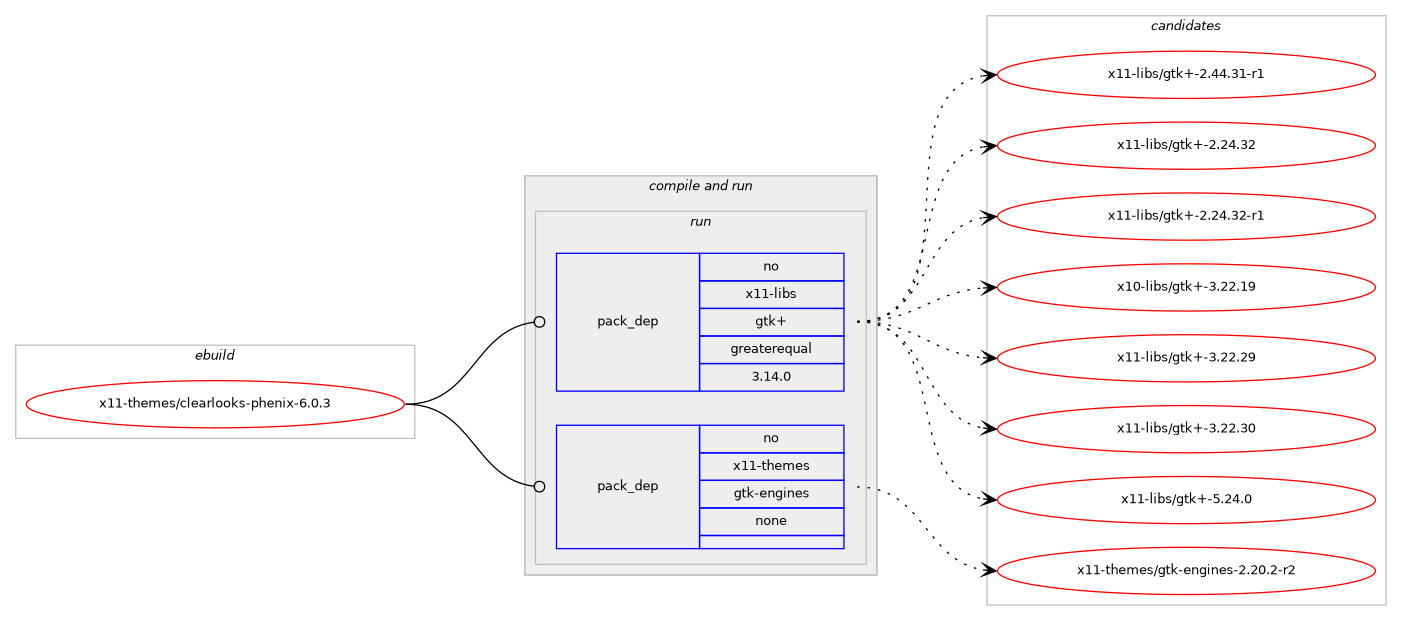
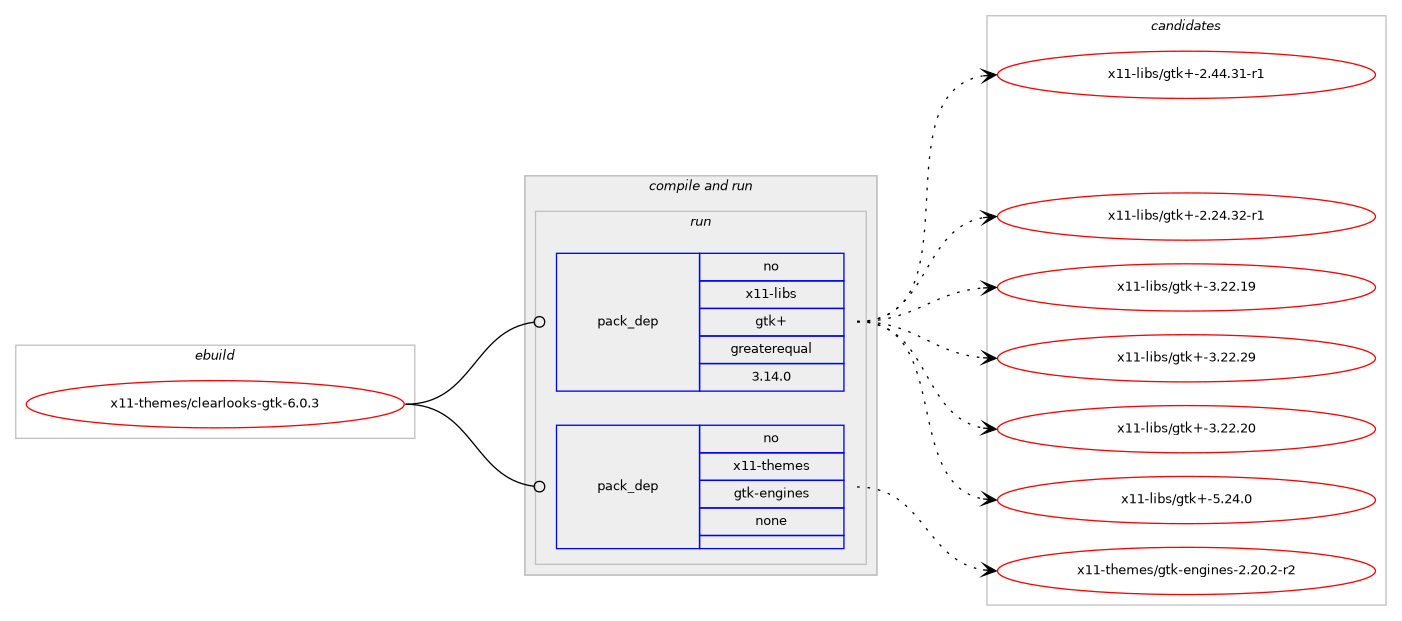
(1186, 146) -> none
(1186, 287) -> (1186, 287)
(215, 404) -> (215, 404)
(1186, 429) -> (1186, 429)
